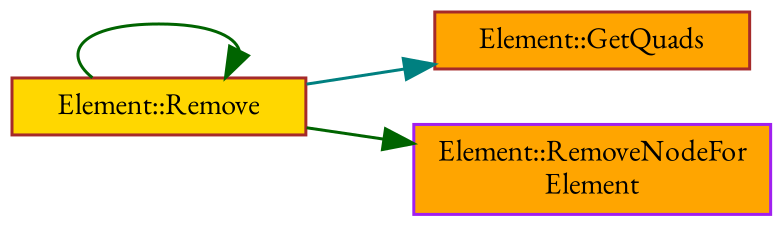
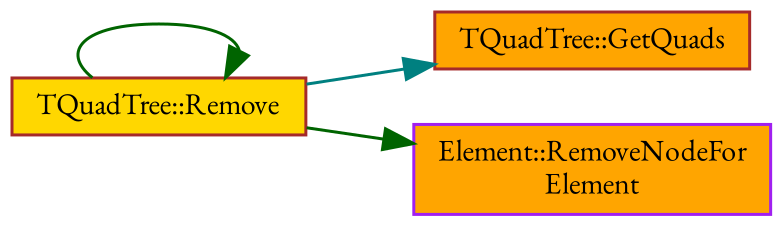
(592, 40) -> (592, 40)
(159, 106) -> (159, 106)
